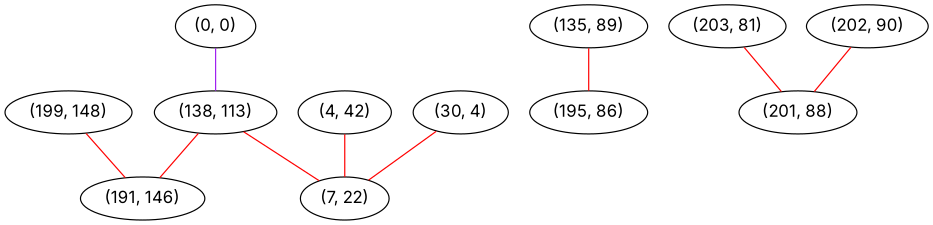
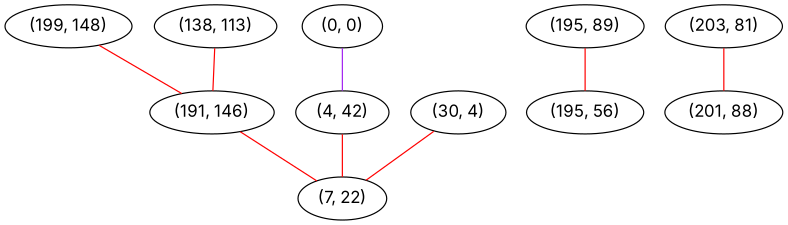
(589, 26) -> (585, 26)
(867, 26) -> none
(216, 69) -> (342, 69)
(589, 112) -> (585, 112)
(281, 156) -> (279, 156)
